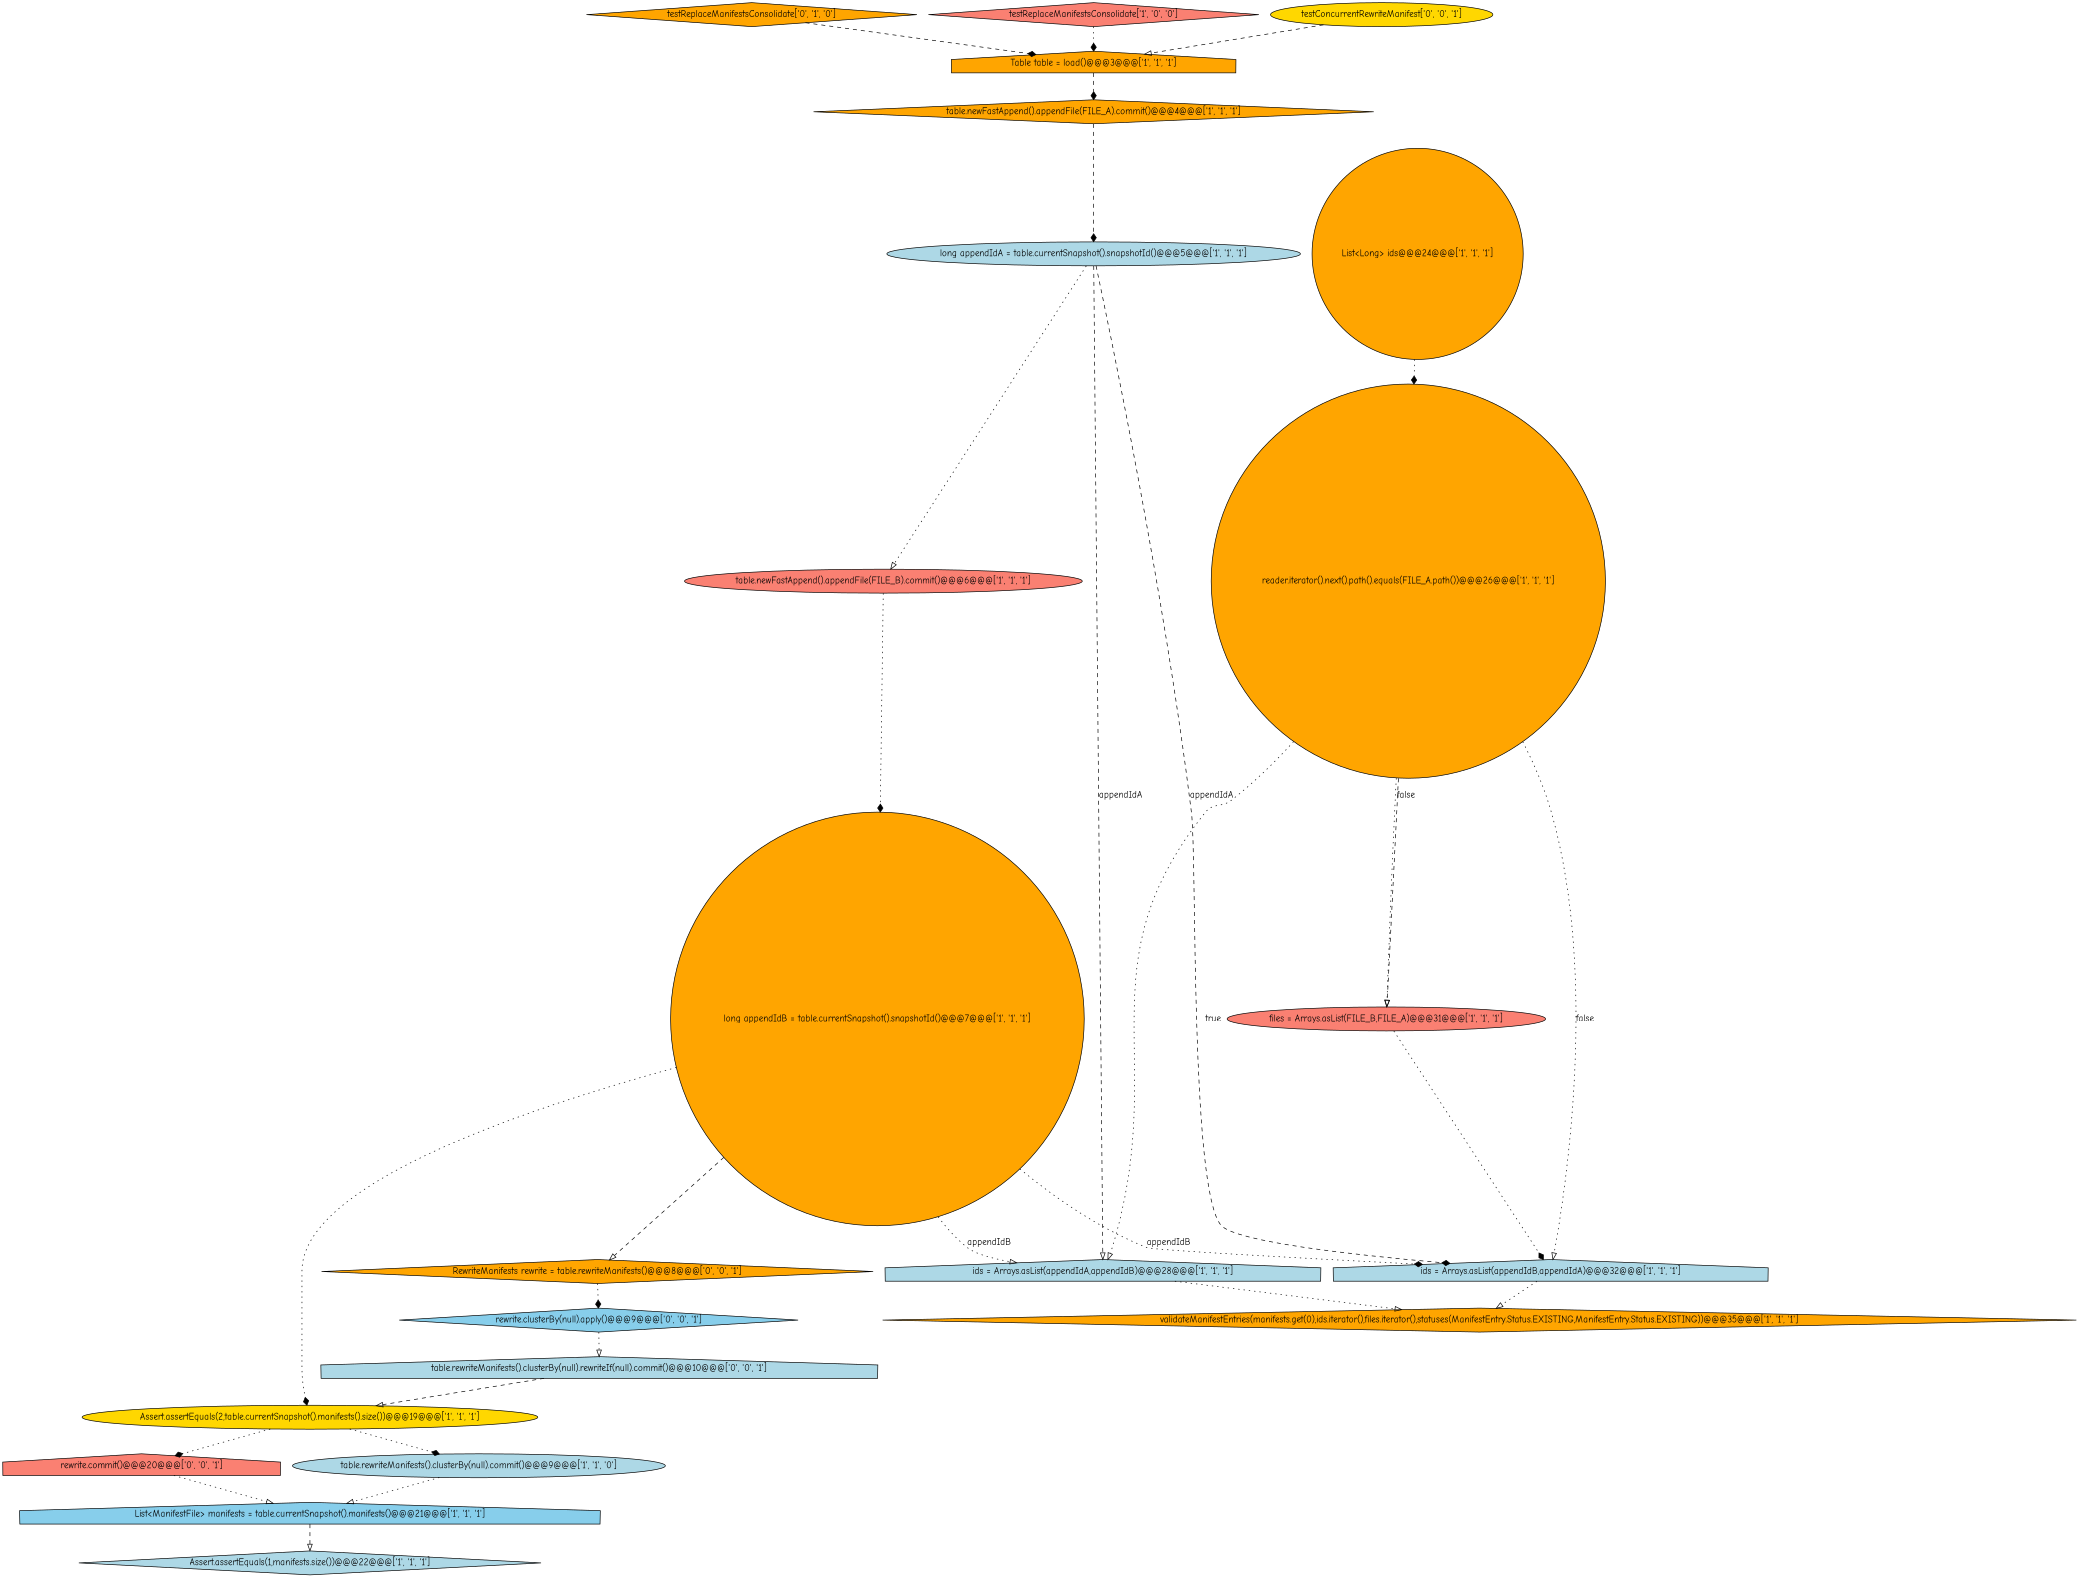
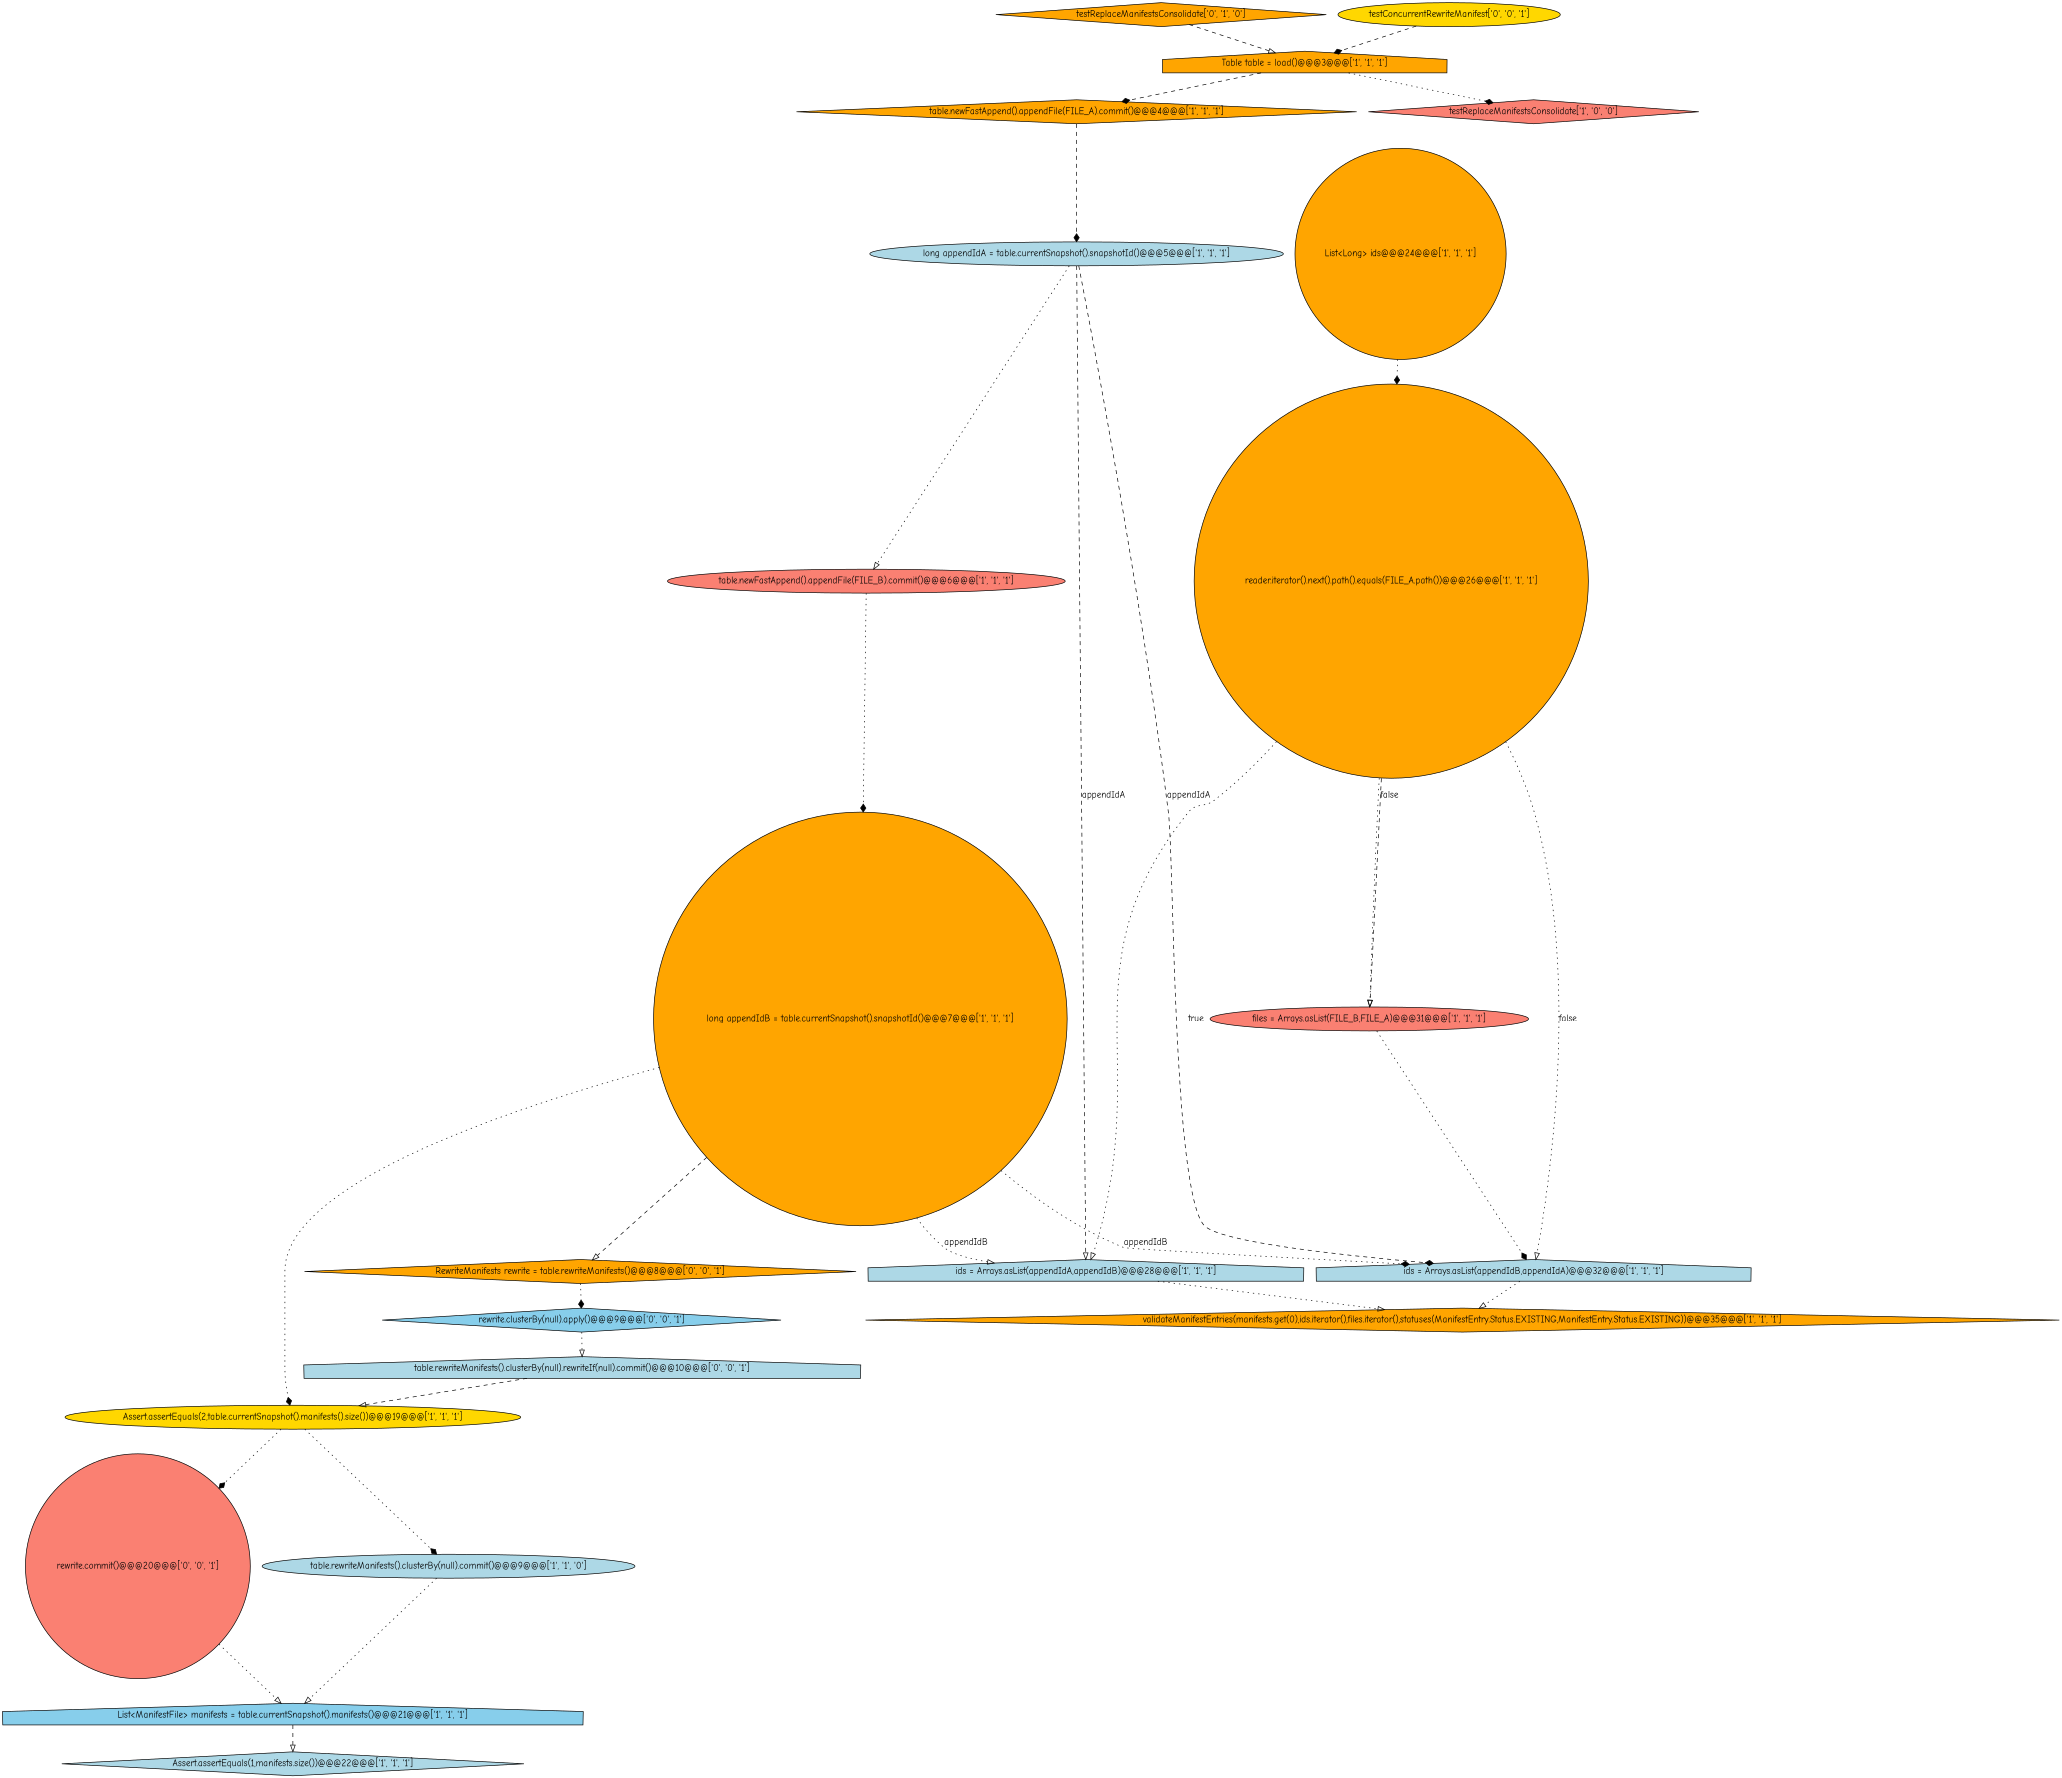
(1094, 35) -> (1417, 87)
(917, 38) -> (1229, 38)
(1237, 39) -> (1379, 38)
(142, 1466) -> (138, 1566)
